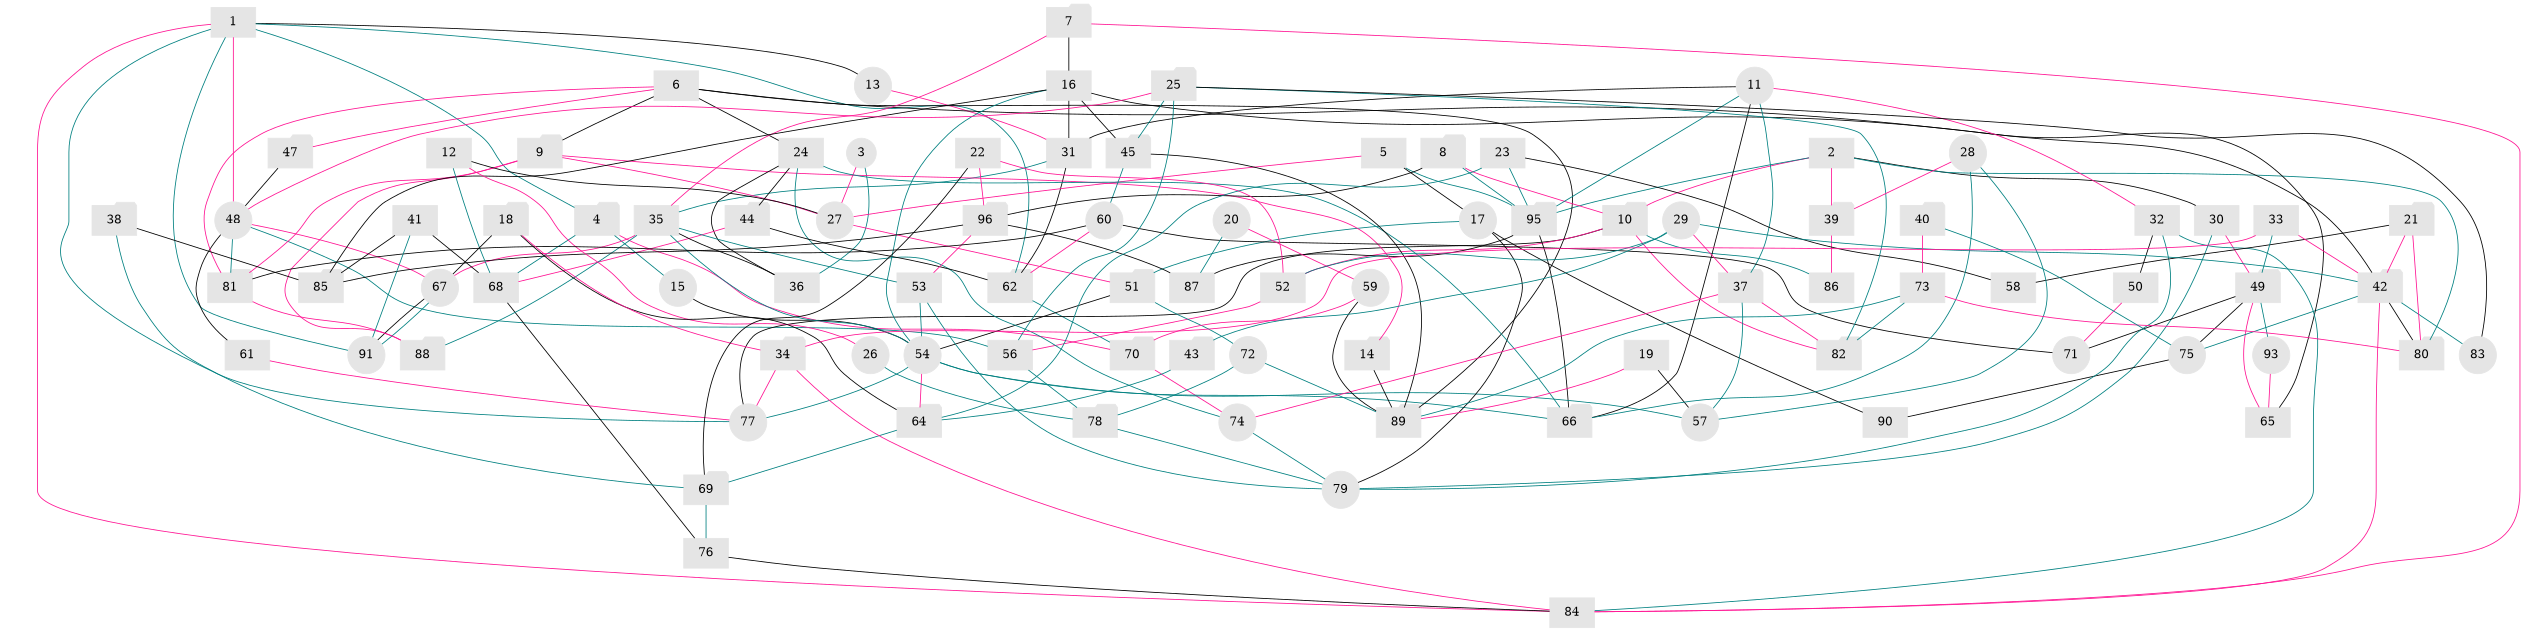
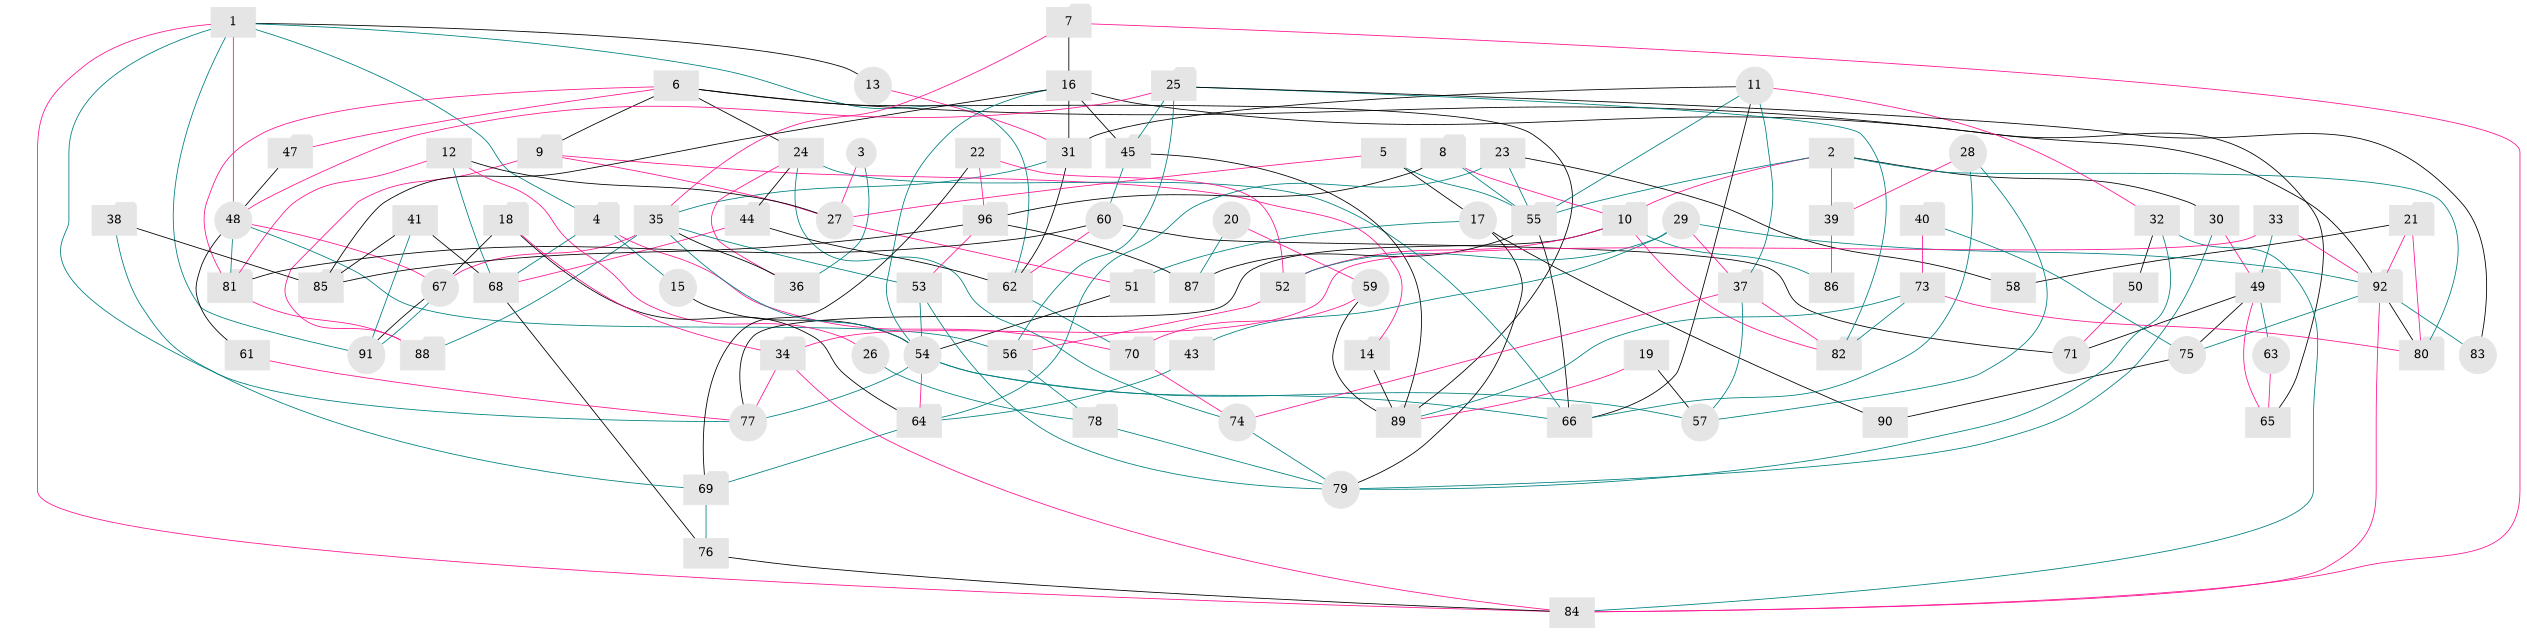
(369, 185) -> (316, 190)
(712, 219) -> (712, 219)
(1534, 220) -> (1534, 220)
(2380, 288) -> (2380, 288)
(1248, 355) -> none
(2271, 355) -> (2271, 355)
